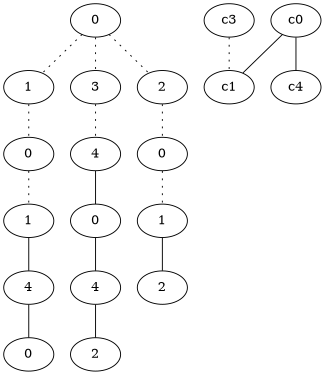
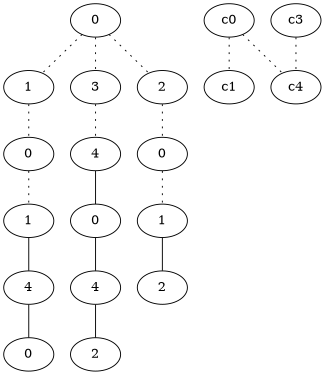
(229, 54) -> (296, 54)
(263, 54) -> (229, 54)
(296, 54) -> (262, 54)
